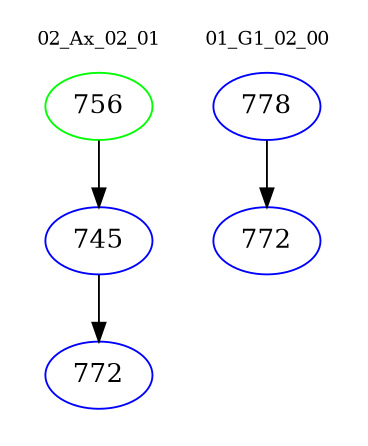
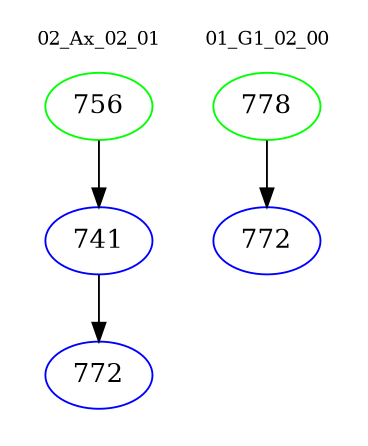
(267, 106) -> (267, 106)
(99, 241) -> (99, 241)
